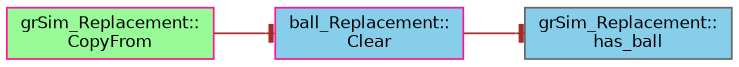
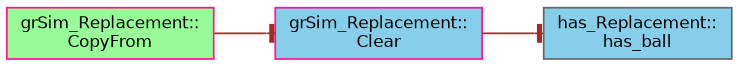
(369, 33) -> (379, 33)
(628, 33) -> (638, 33)
